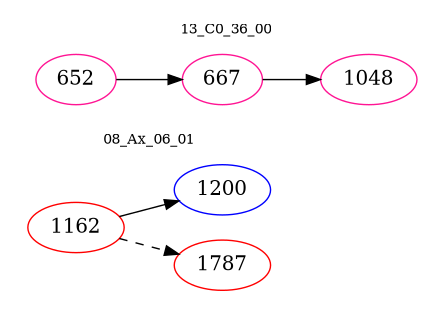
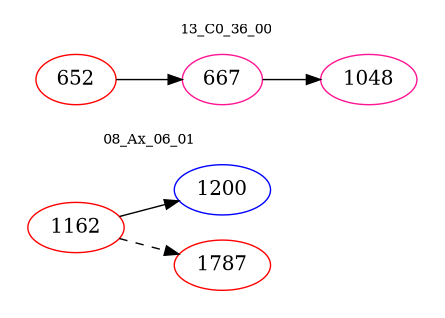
(76, 80) -> (76, 80)
